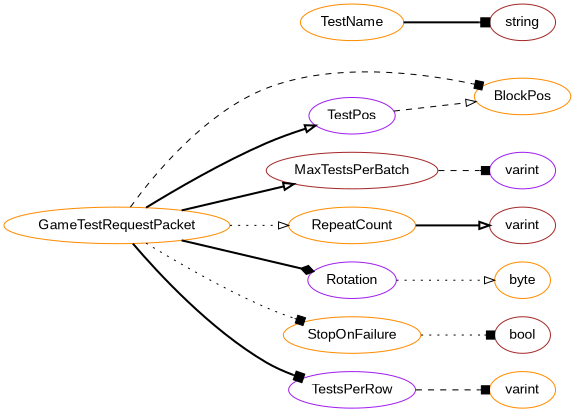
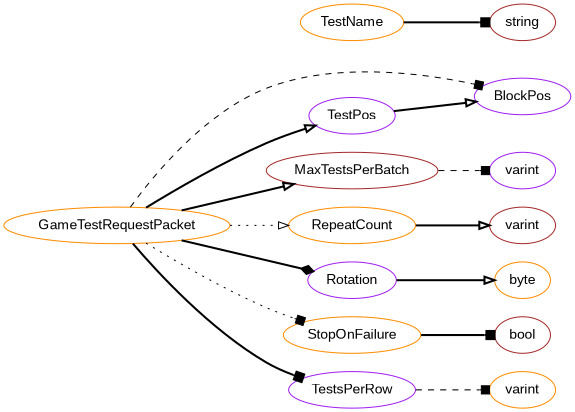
(523, 96) -> (523, 96)
(430, 107) -> (430, 107)
(440, 280) -> (440, 280)
(453, 335) -> (453, 335)
